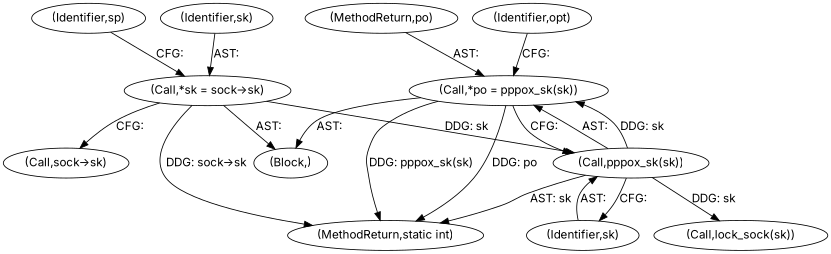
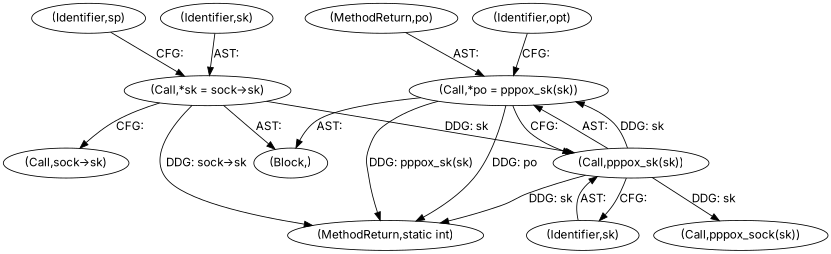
(551, 199) -> (551, 199)
(741, 235) -> (741, 235)
